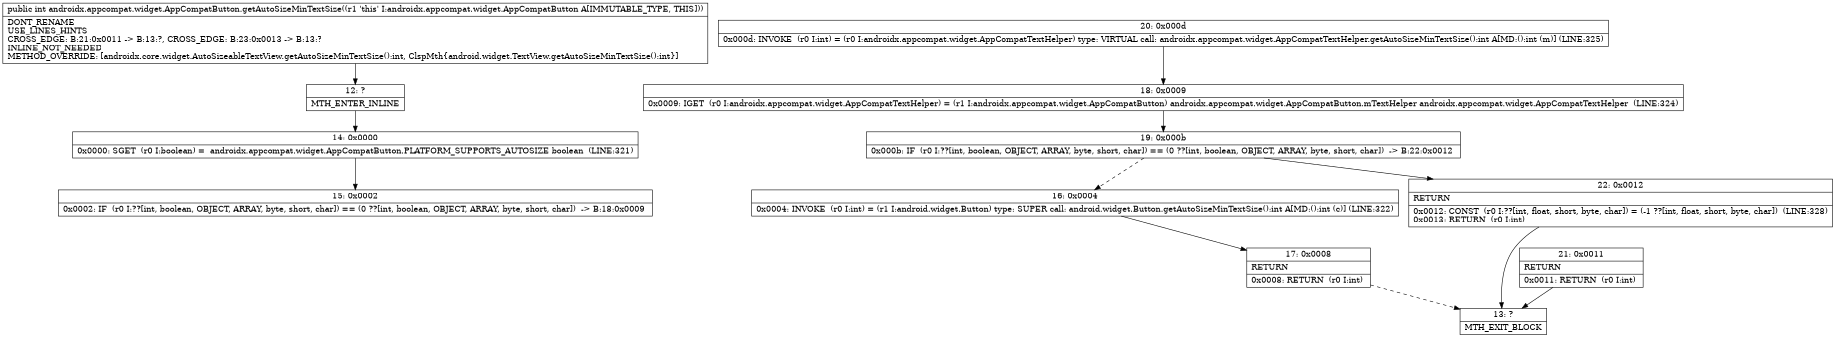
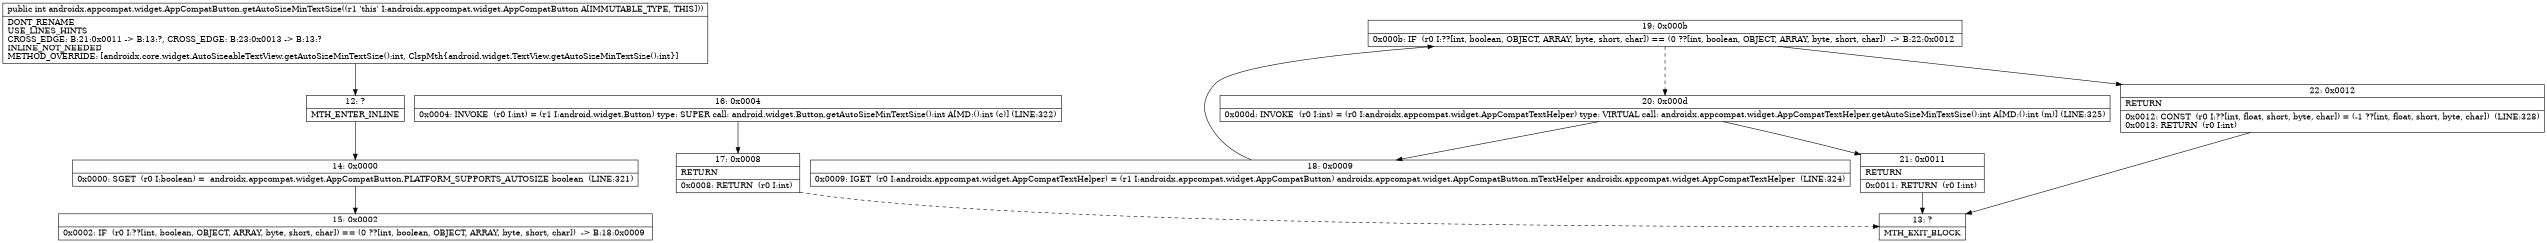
none -> (1789, 137)
(1122, 172) -> (1665, 68)
